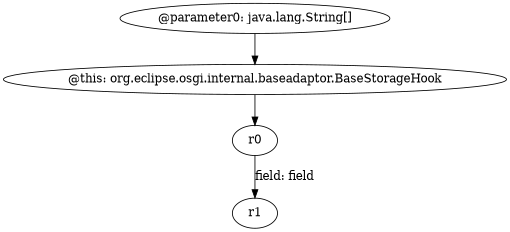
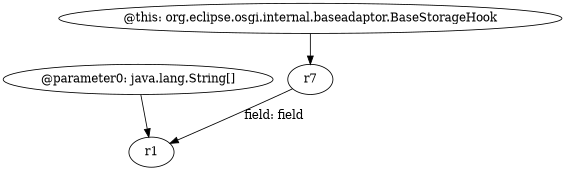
(255, 45) -> (144, 112)
(255, 140) -> (310, 79)
